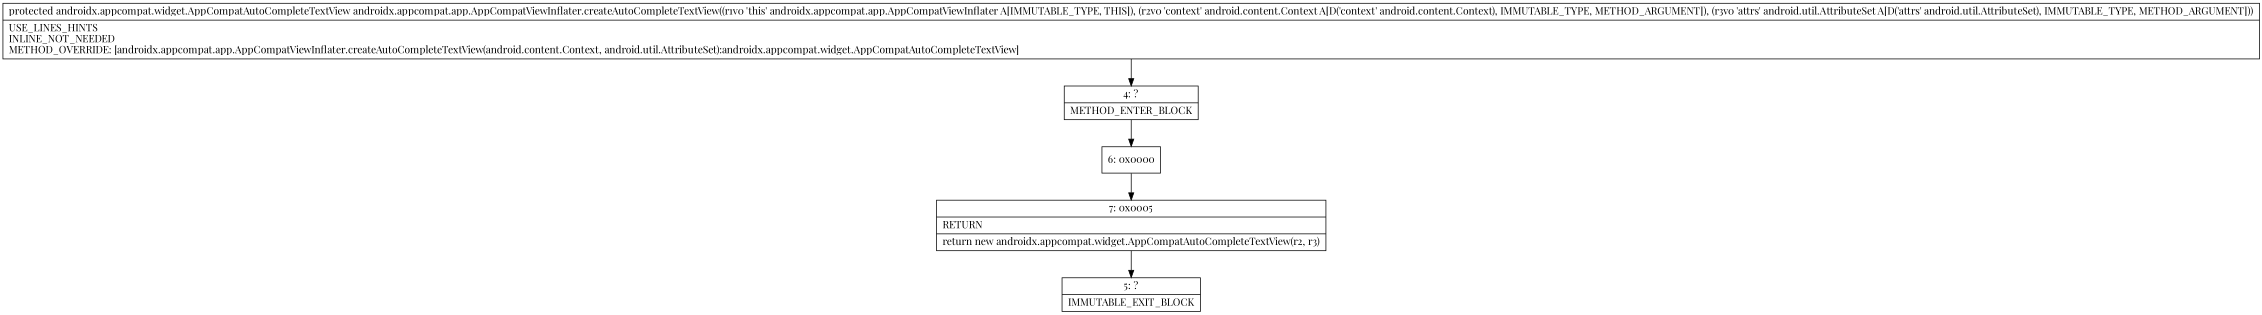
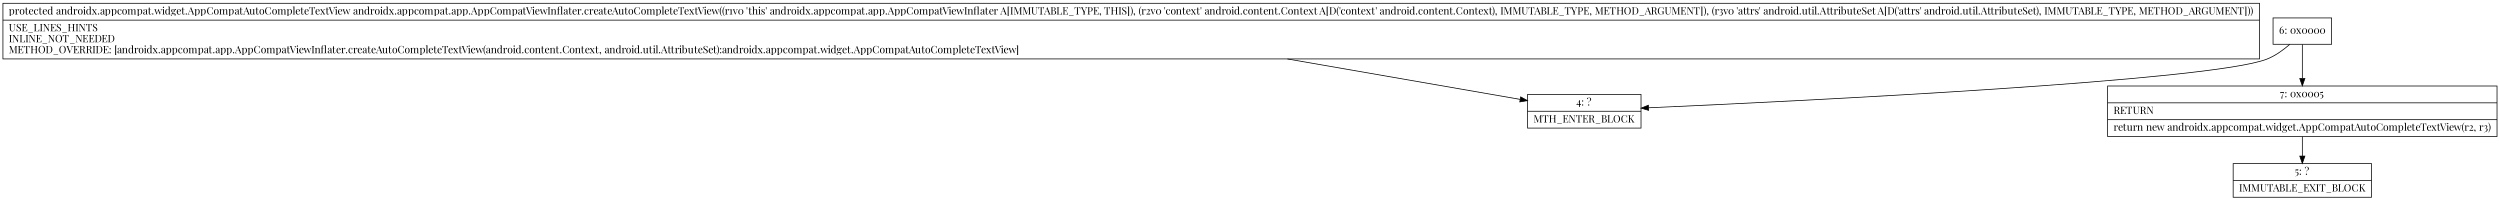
(1131, 111) -> (1584, 119)
(1131, 129) -> (1972, 90)
